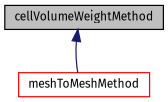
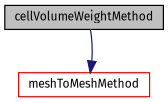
(76, 57) -> (92, 45)
